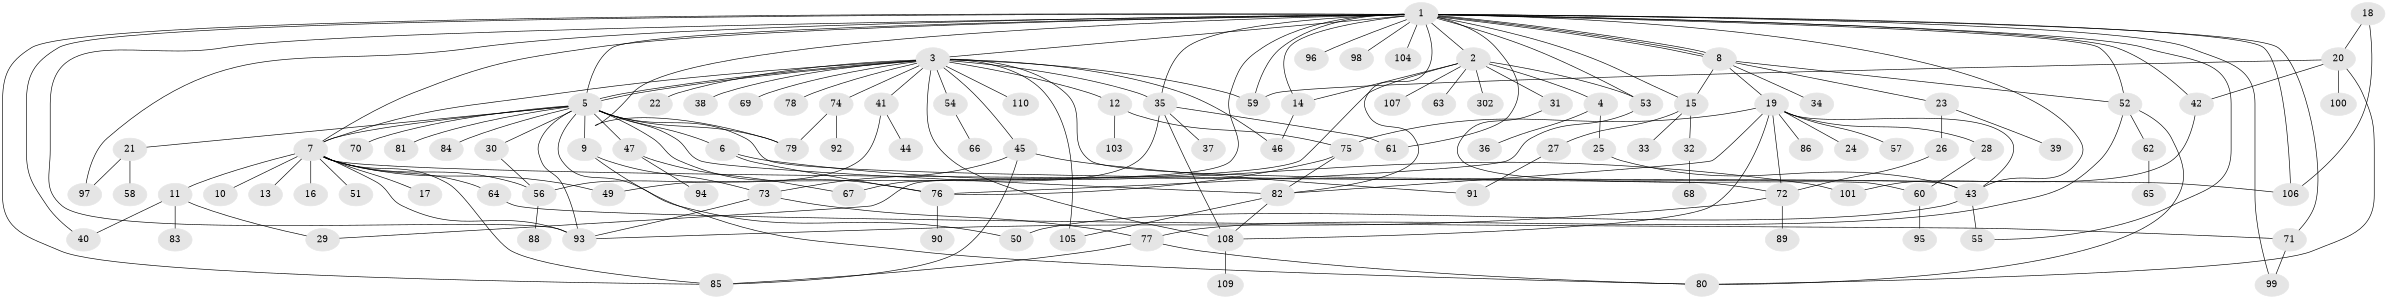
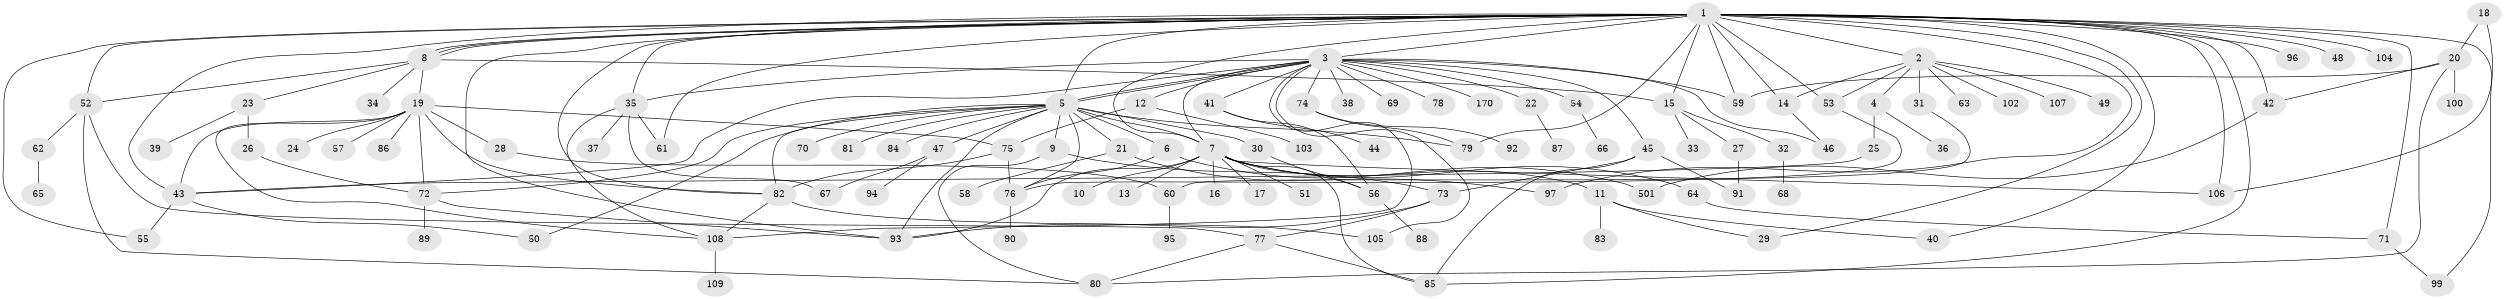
(1357, 59) -> (2338, 59)
(1021, 104) -> (1485, 104)
(1485, 104) -> (2011, 104)
none -> (1558, 149)
(512, 178) -> none
(1848, 195) -> (1647, 195)
